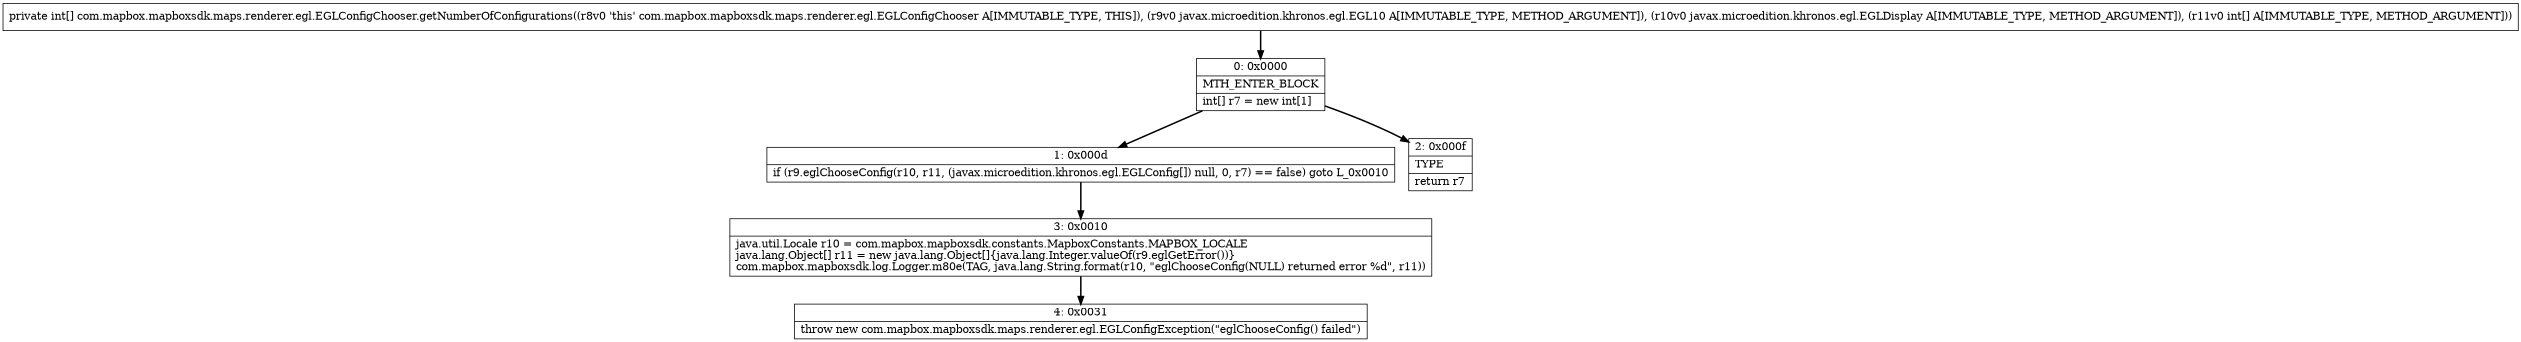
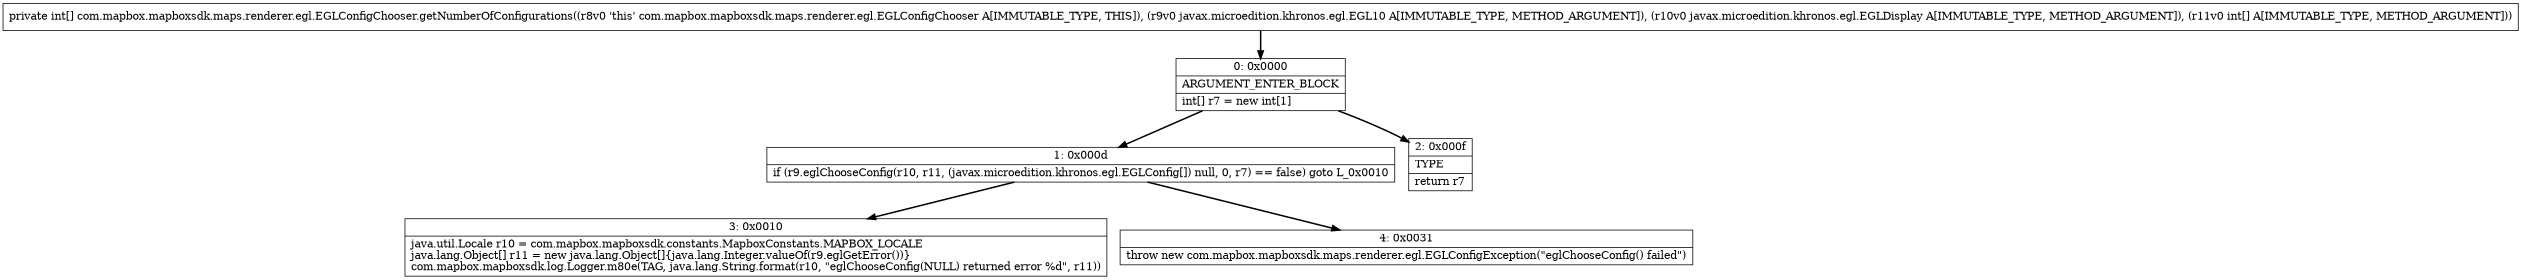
(1261, 84) -> (1261, 84)
(1081, 286) -> (1240, 205)
